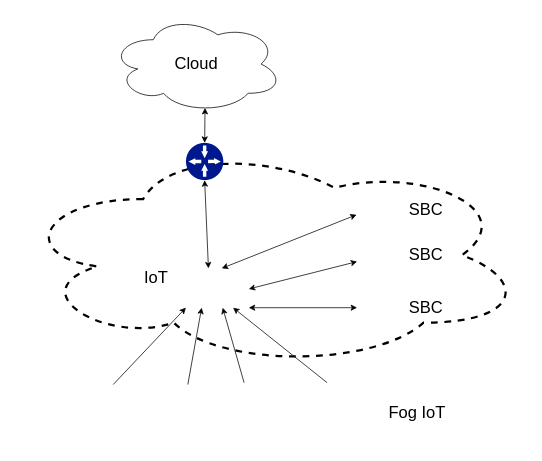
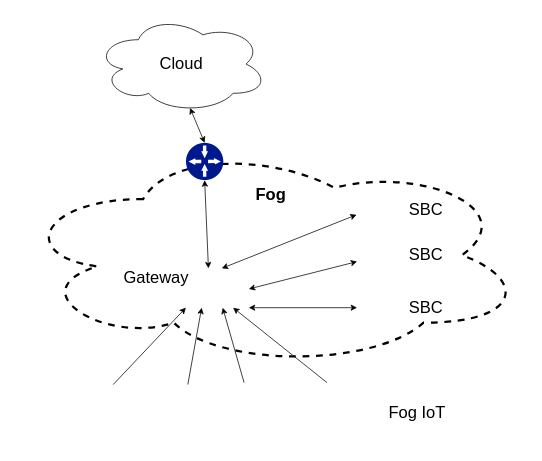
(196, 64) -> (181, 64)
none -> (270, 195)
(156, 278) -> (156, 278)
